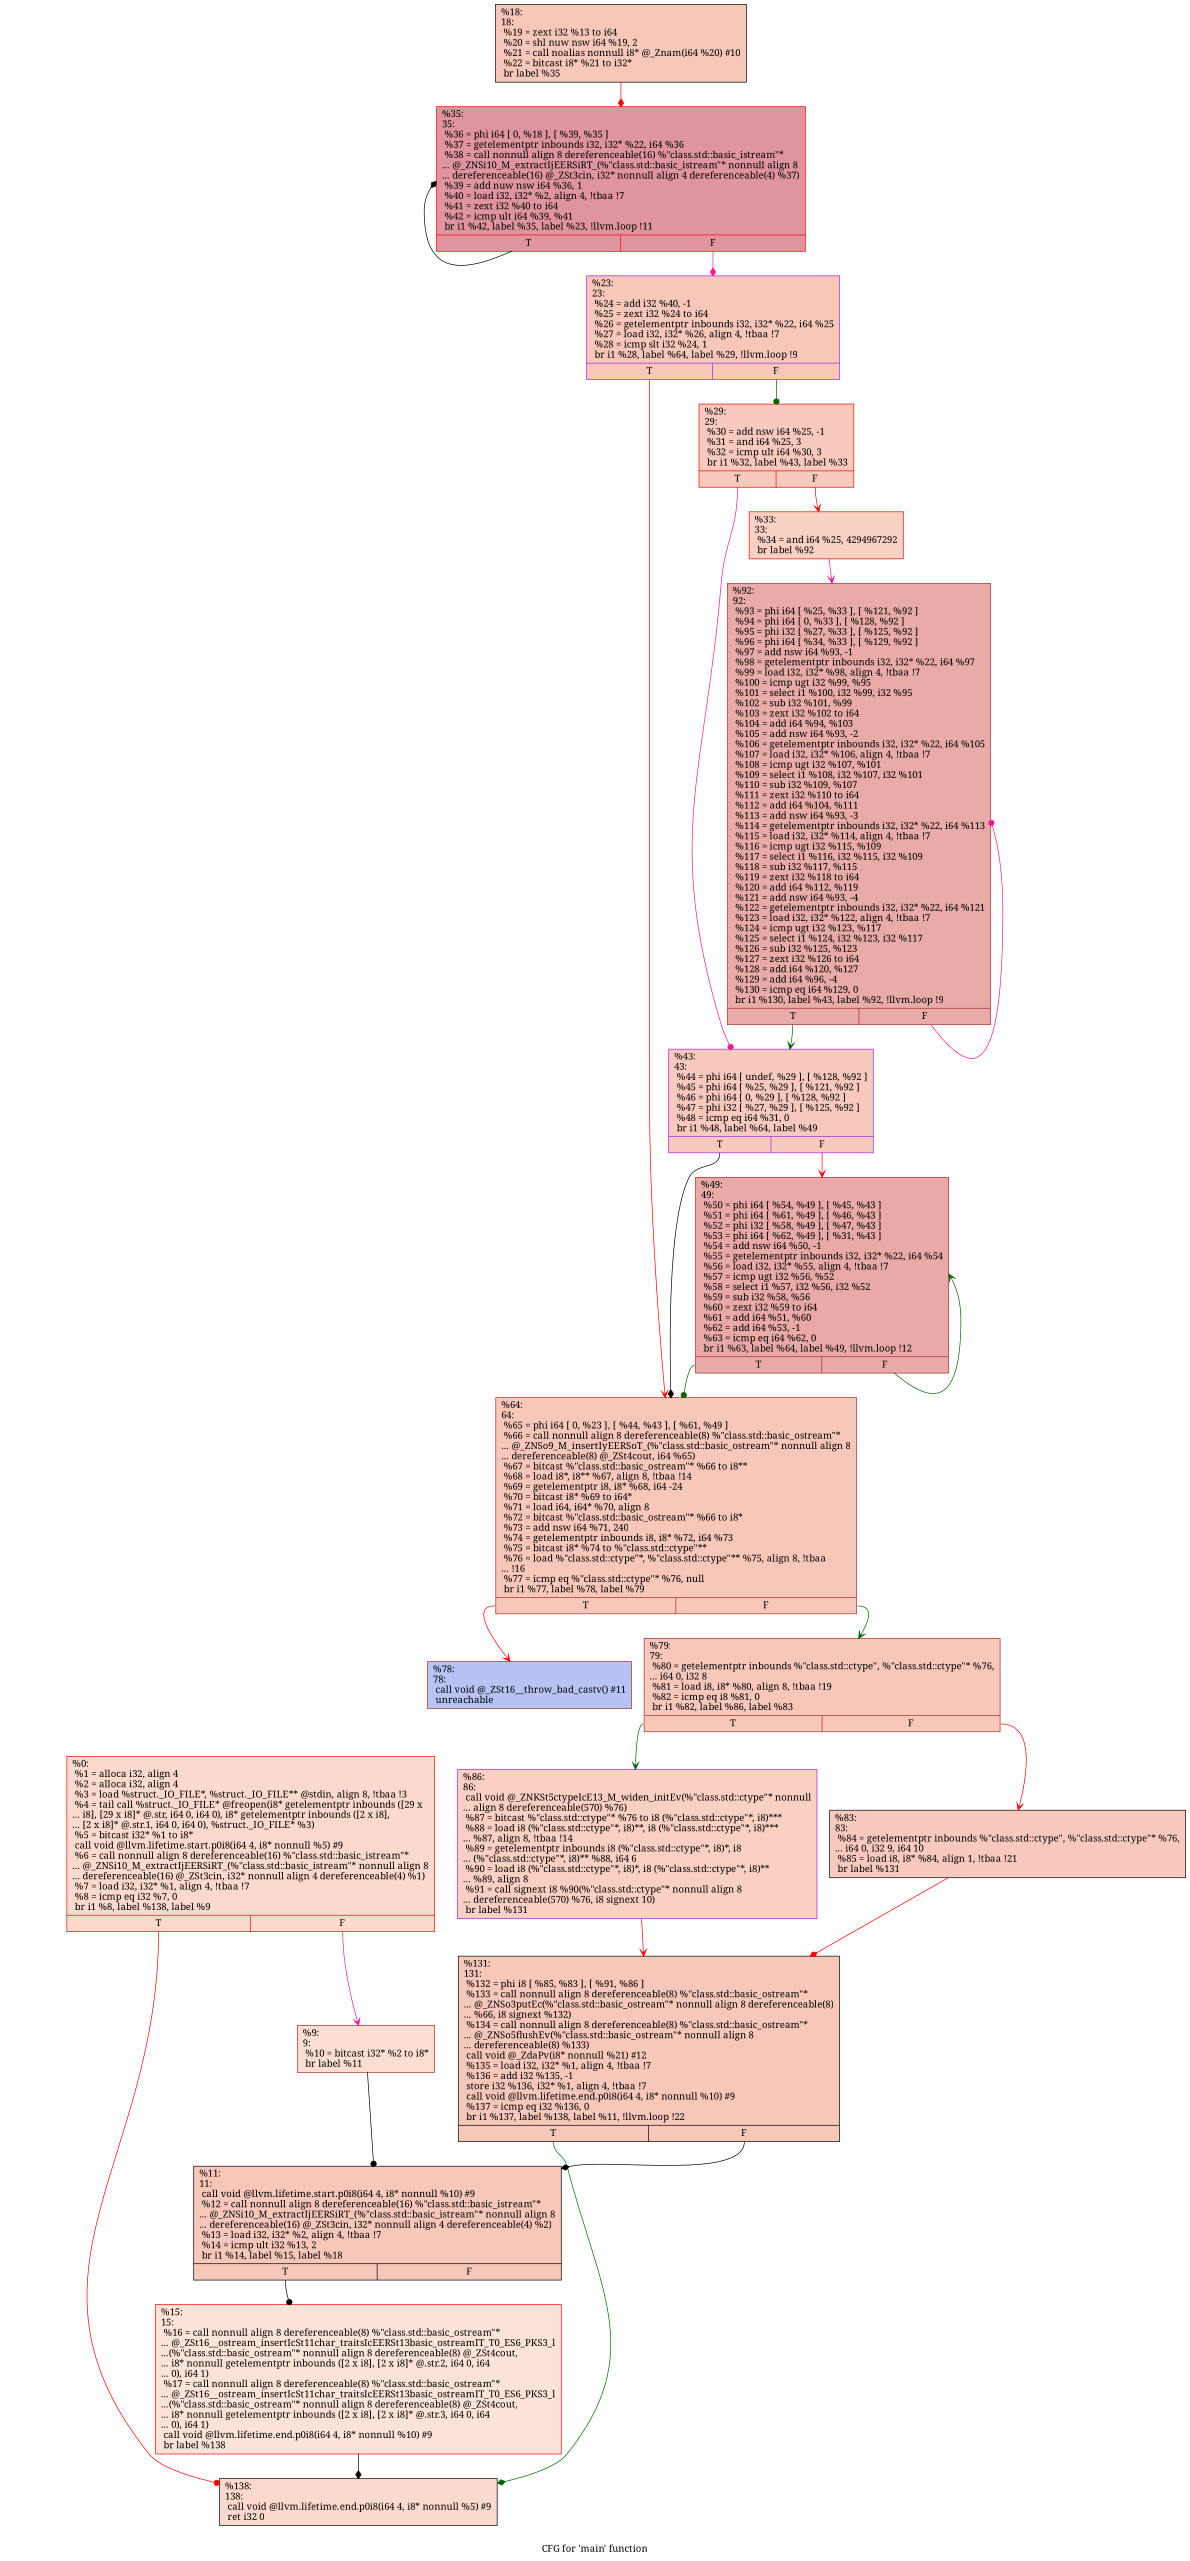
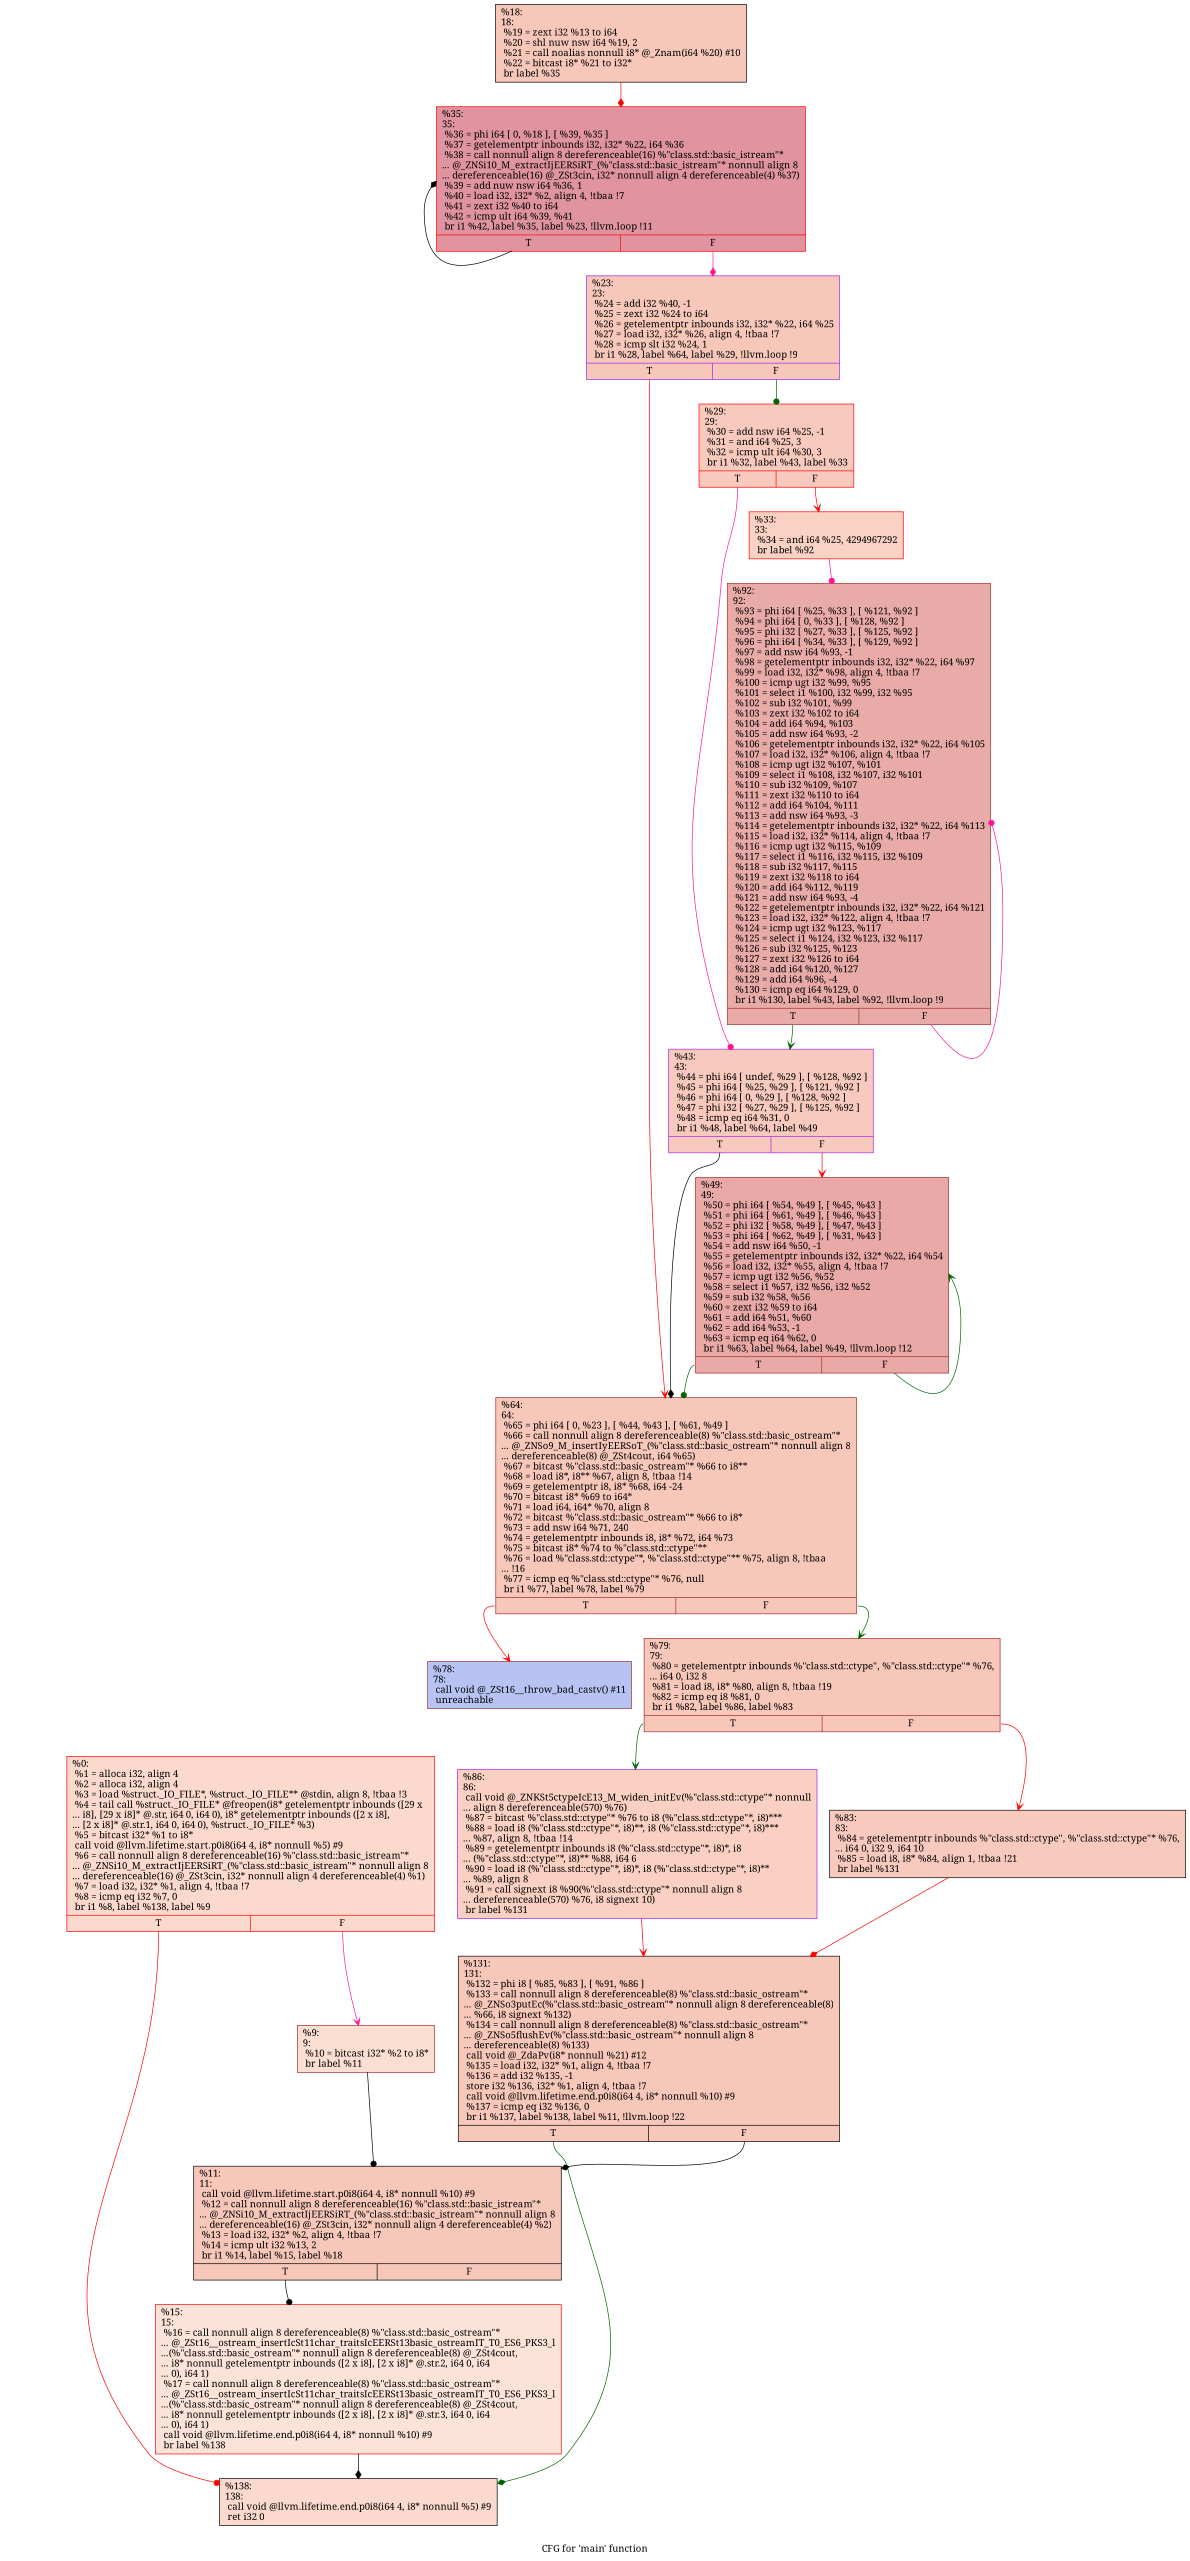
(830, 568) -> (830, 568)
